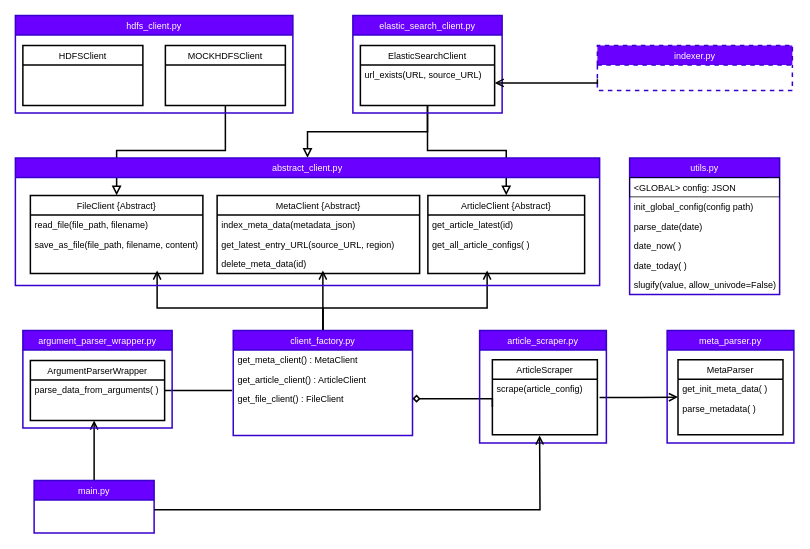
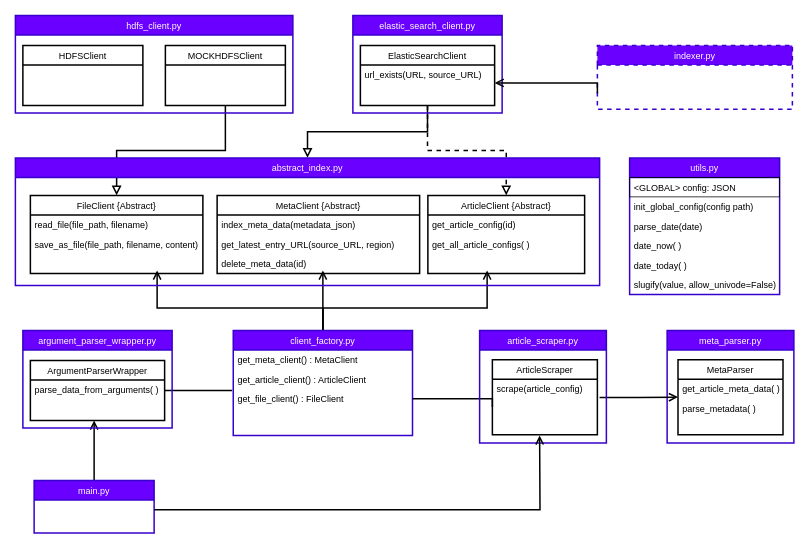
(695, 68) -> (695, 77)
(461, 150) -> (461, 150)
(307, 168) -> (307, 168)
(483, 225) -> (483, 225)
(732, 389) -> (739, 389)
(420, 399) -> (417, 399)
